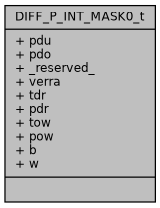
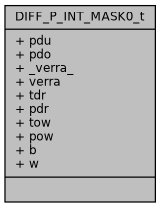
(55, 68) -> (45, 68)
